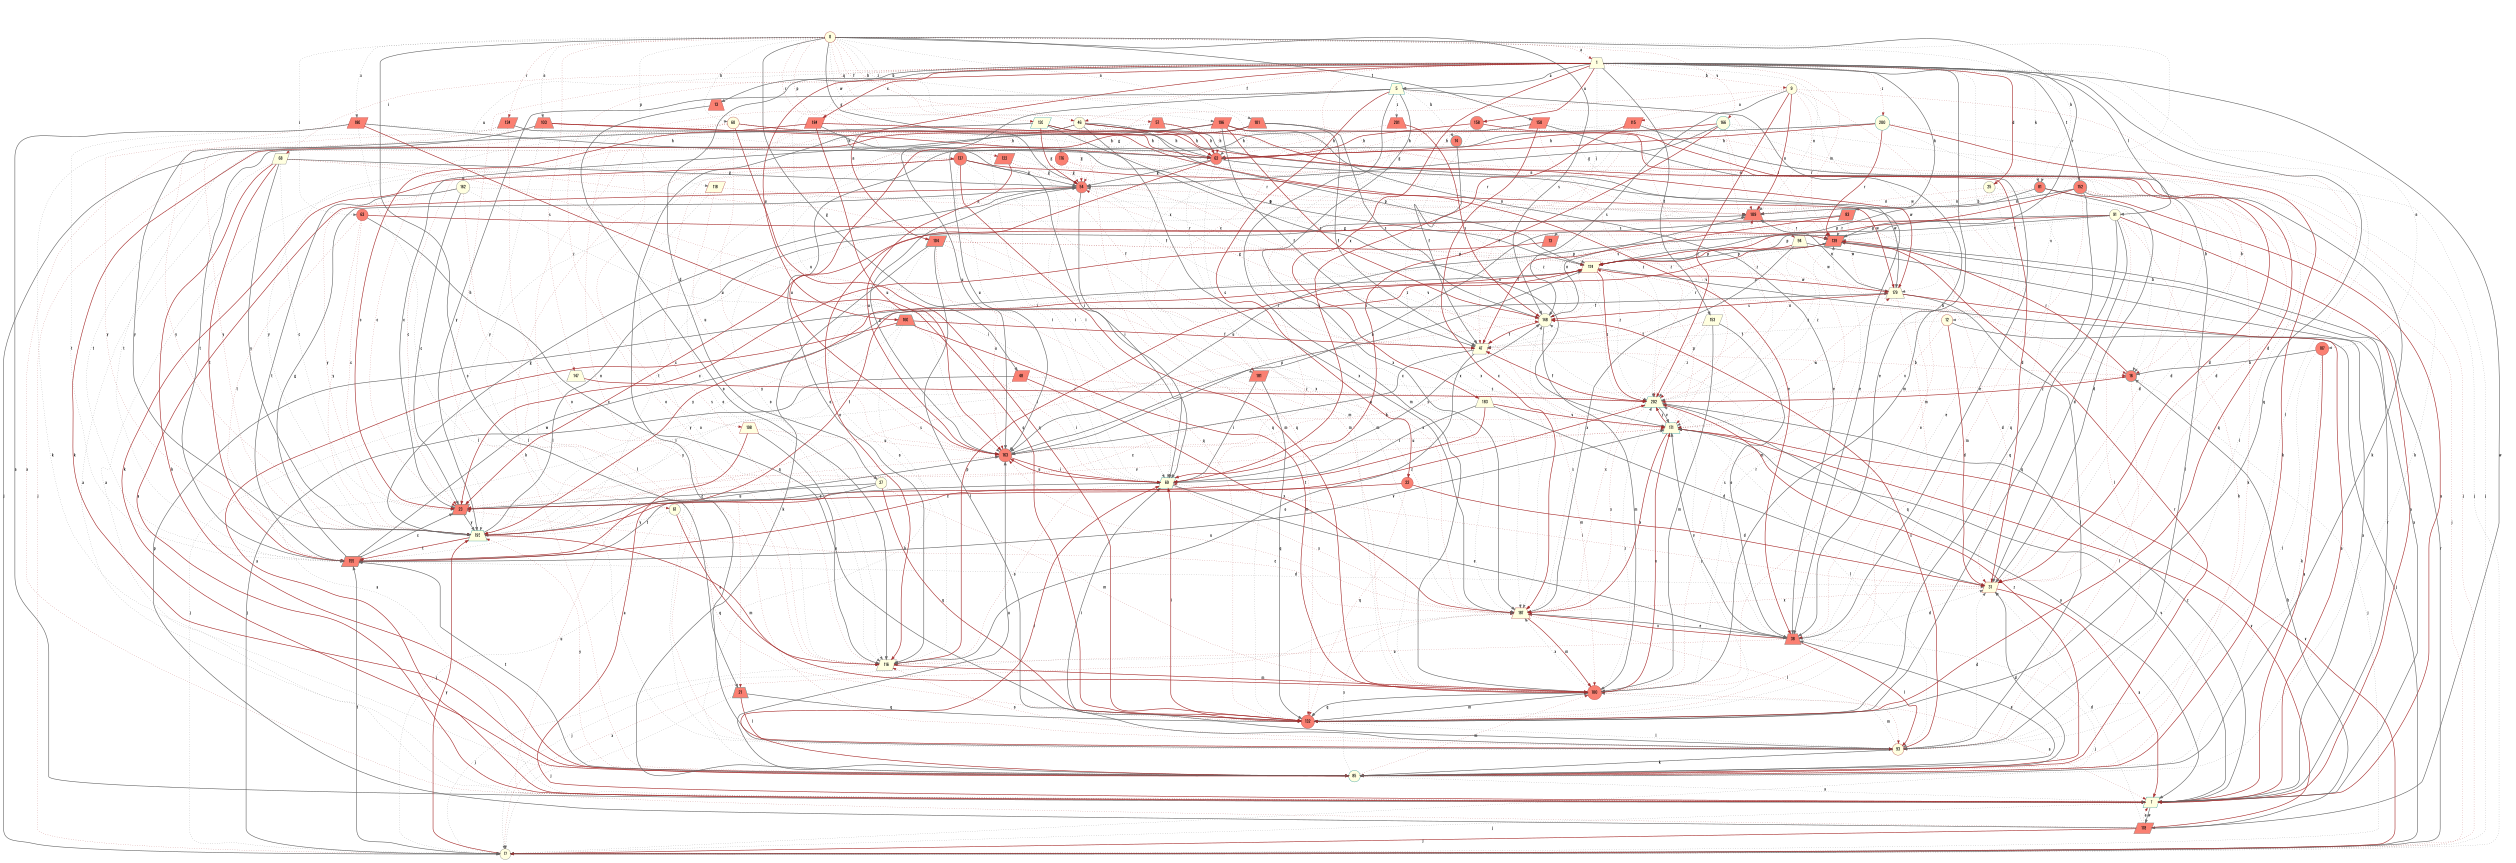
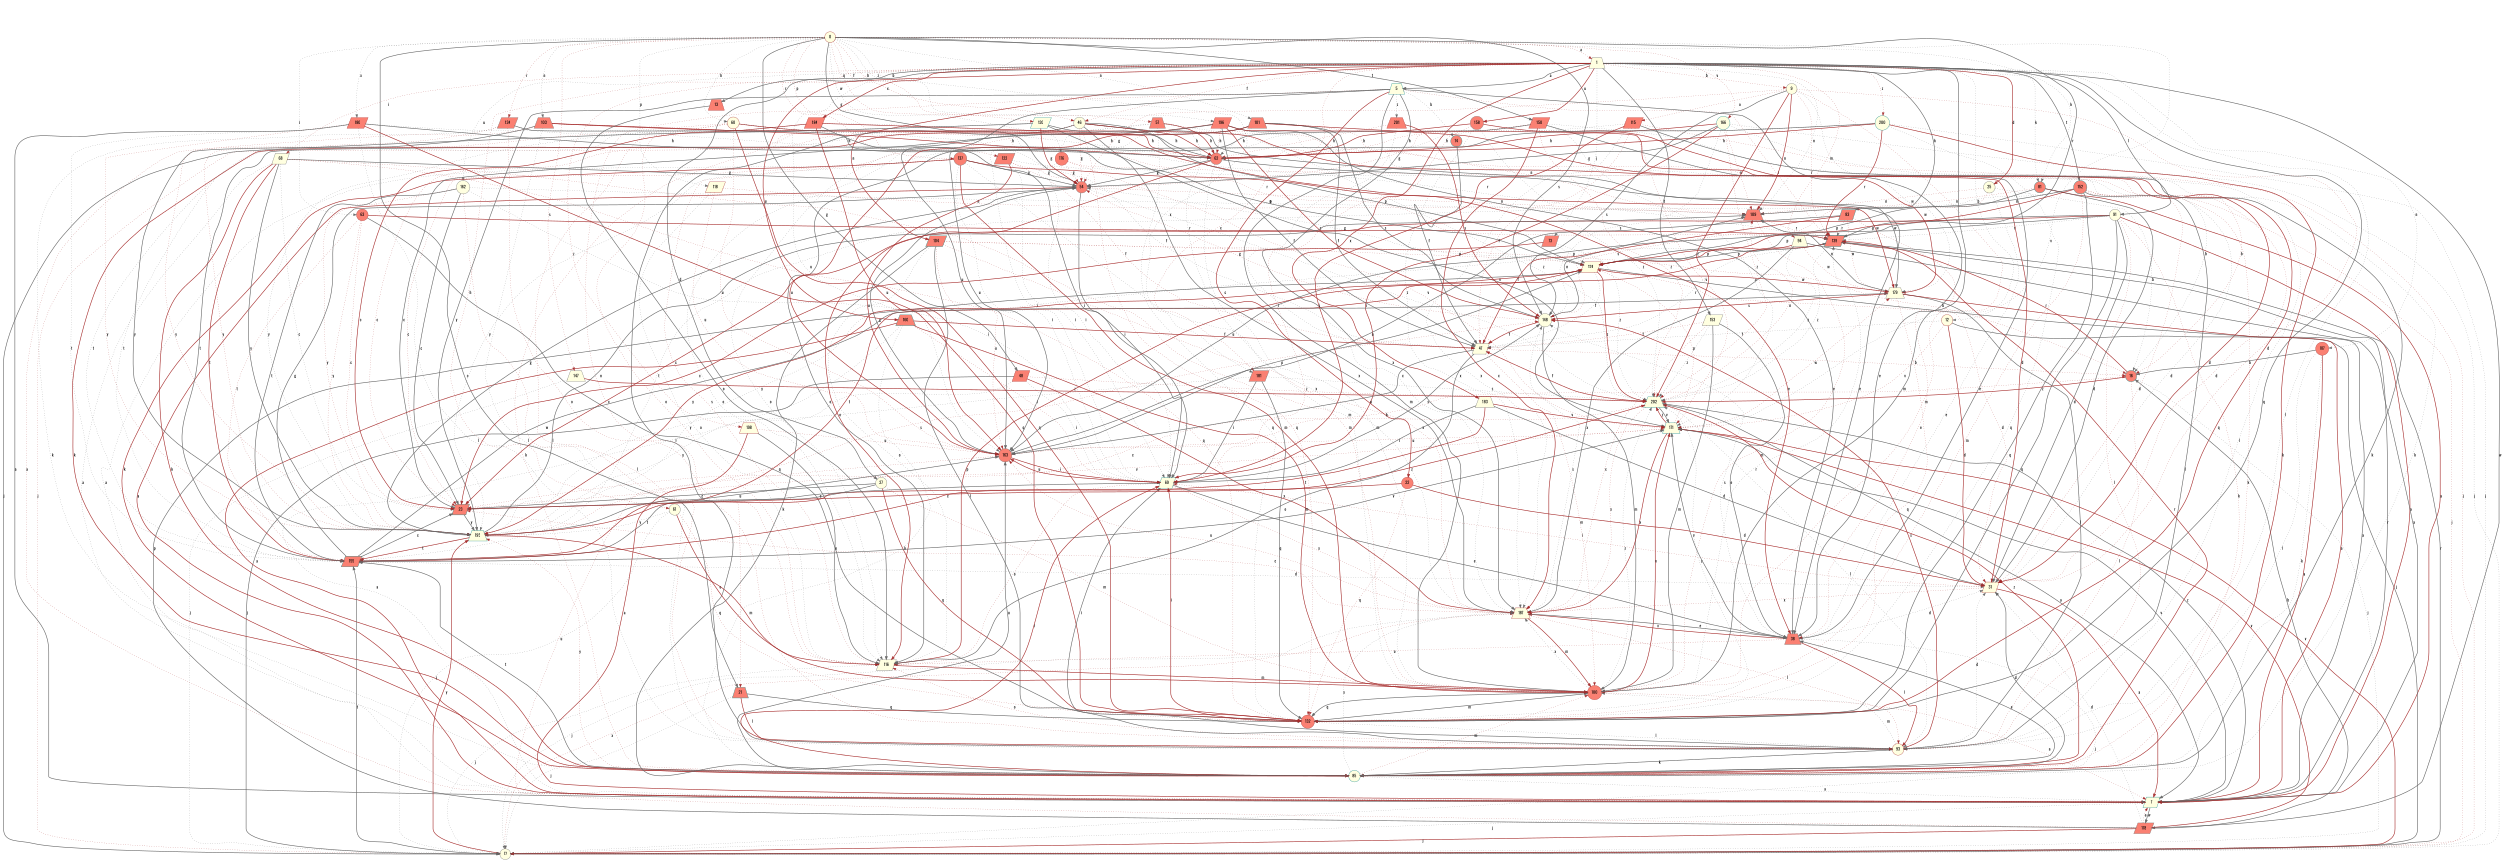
(1677, 183) -> (1589, 165)
